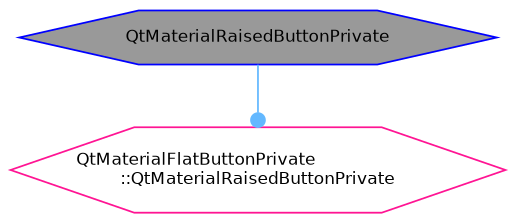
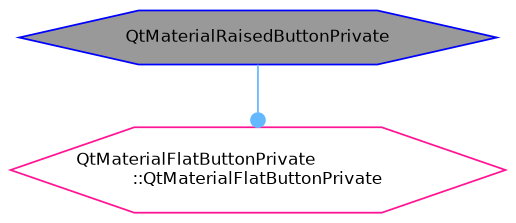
(258, 170) -> (258, 170)
